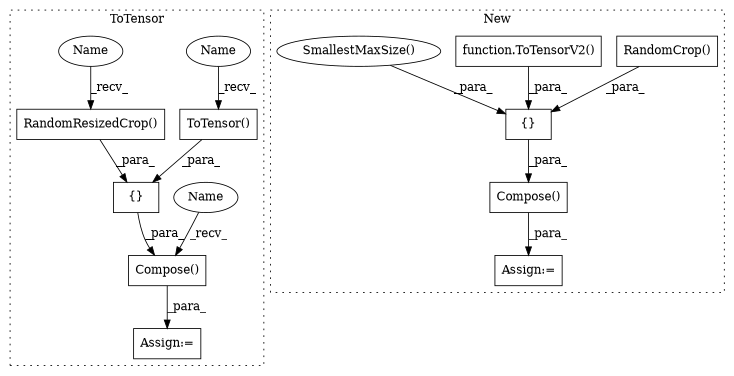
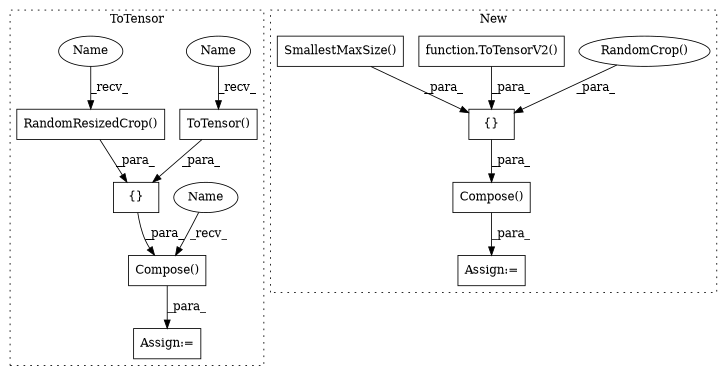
(359, 51) -> (340, 51)
(667, 51) -> (644, 51)
